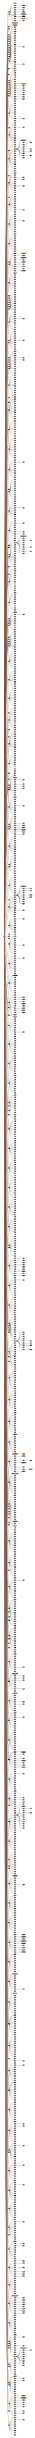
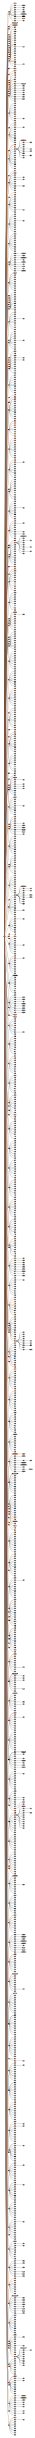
none -> (24, 1465)
